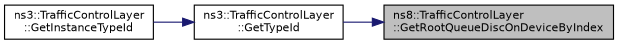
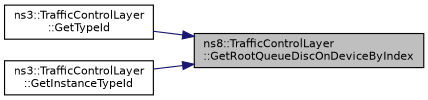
(168, 22) -> (168, 67)
